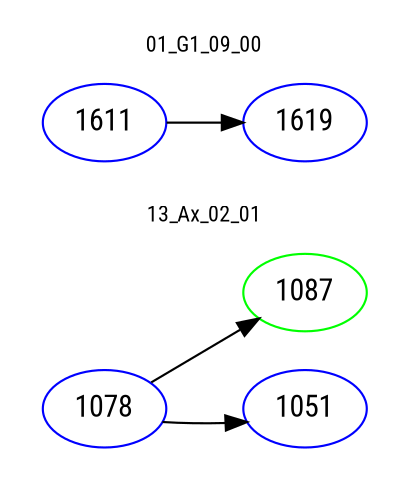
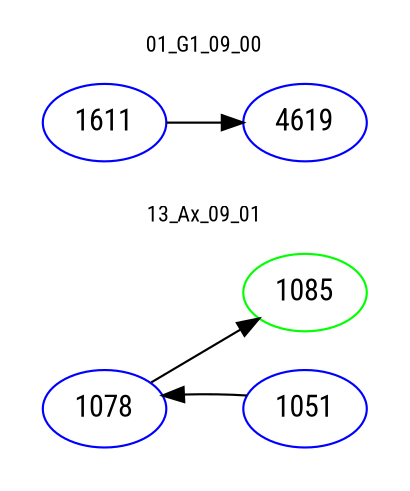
(305, 123) -> (305, 123)
(205, 216) -> (205, 216)
(305, 293) -> (305, 293)
(194, 423) -> (216, 394)
